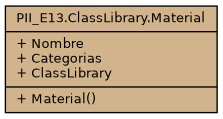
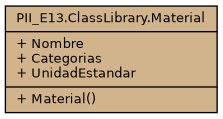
(65, 73) -> (76, 73)
